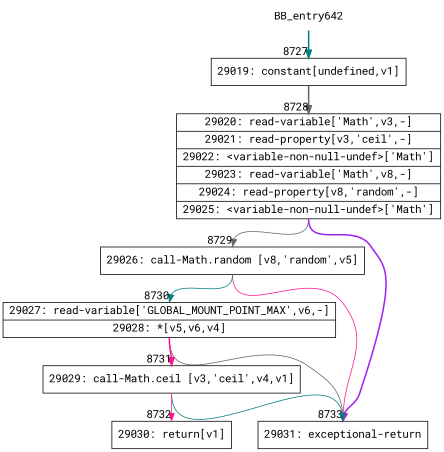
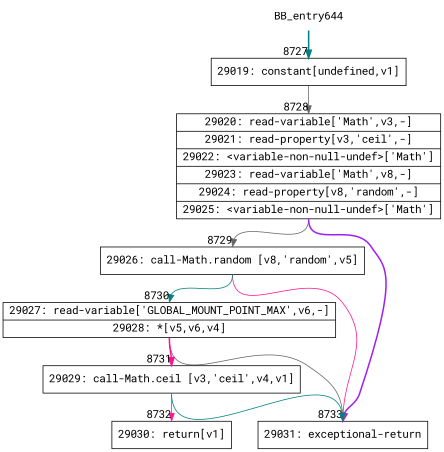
(309, 17) -> (309, 17)
(309, 96) -> (309, 96)
